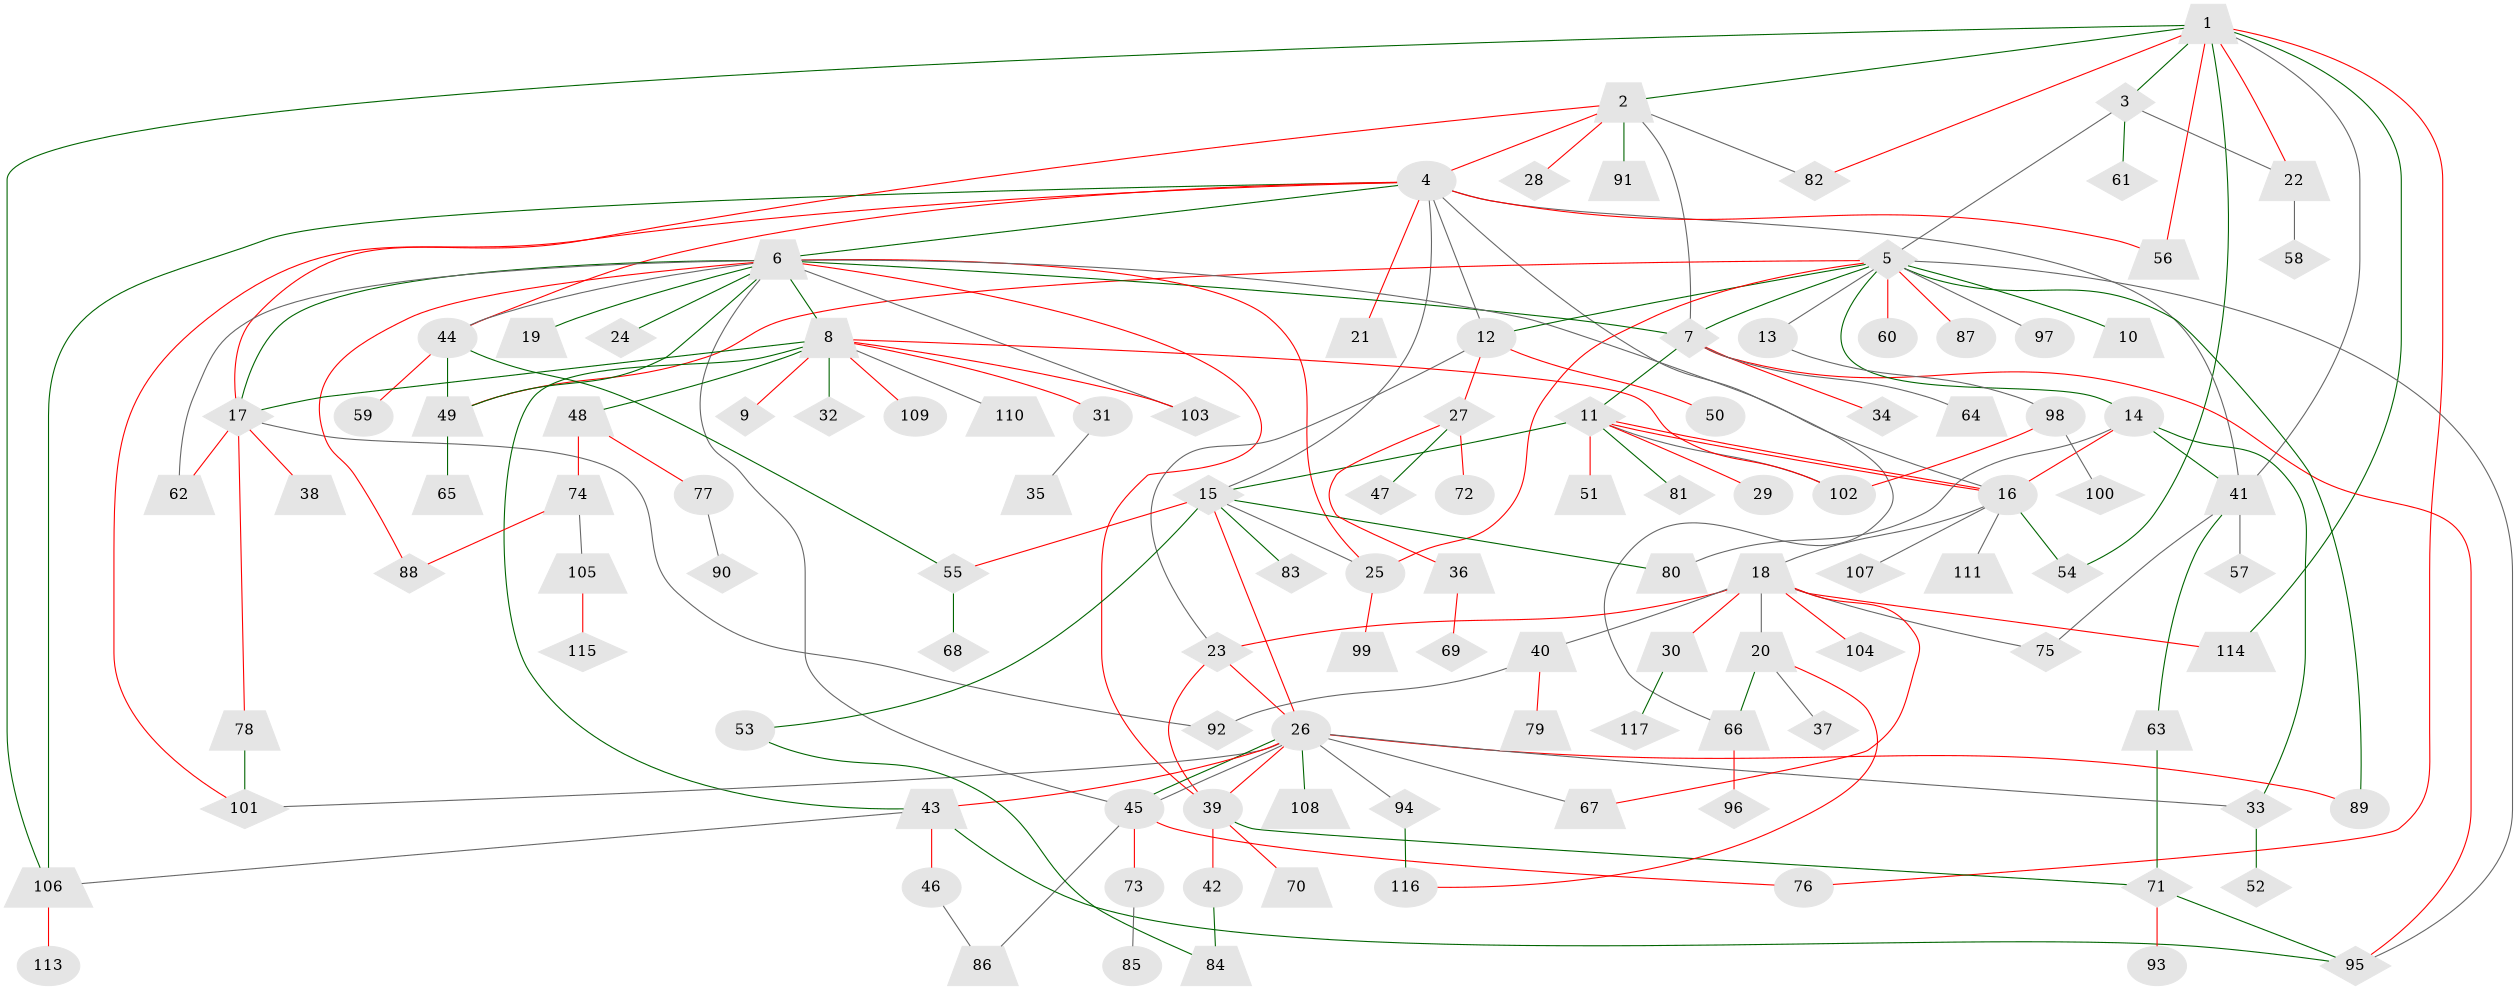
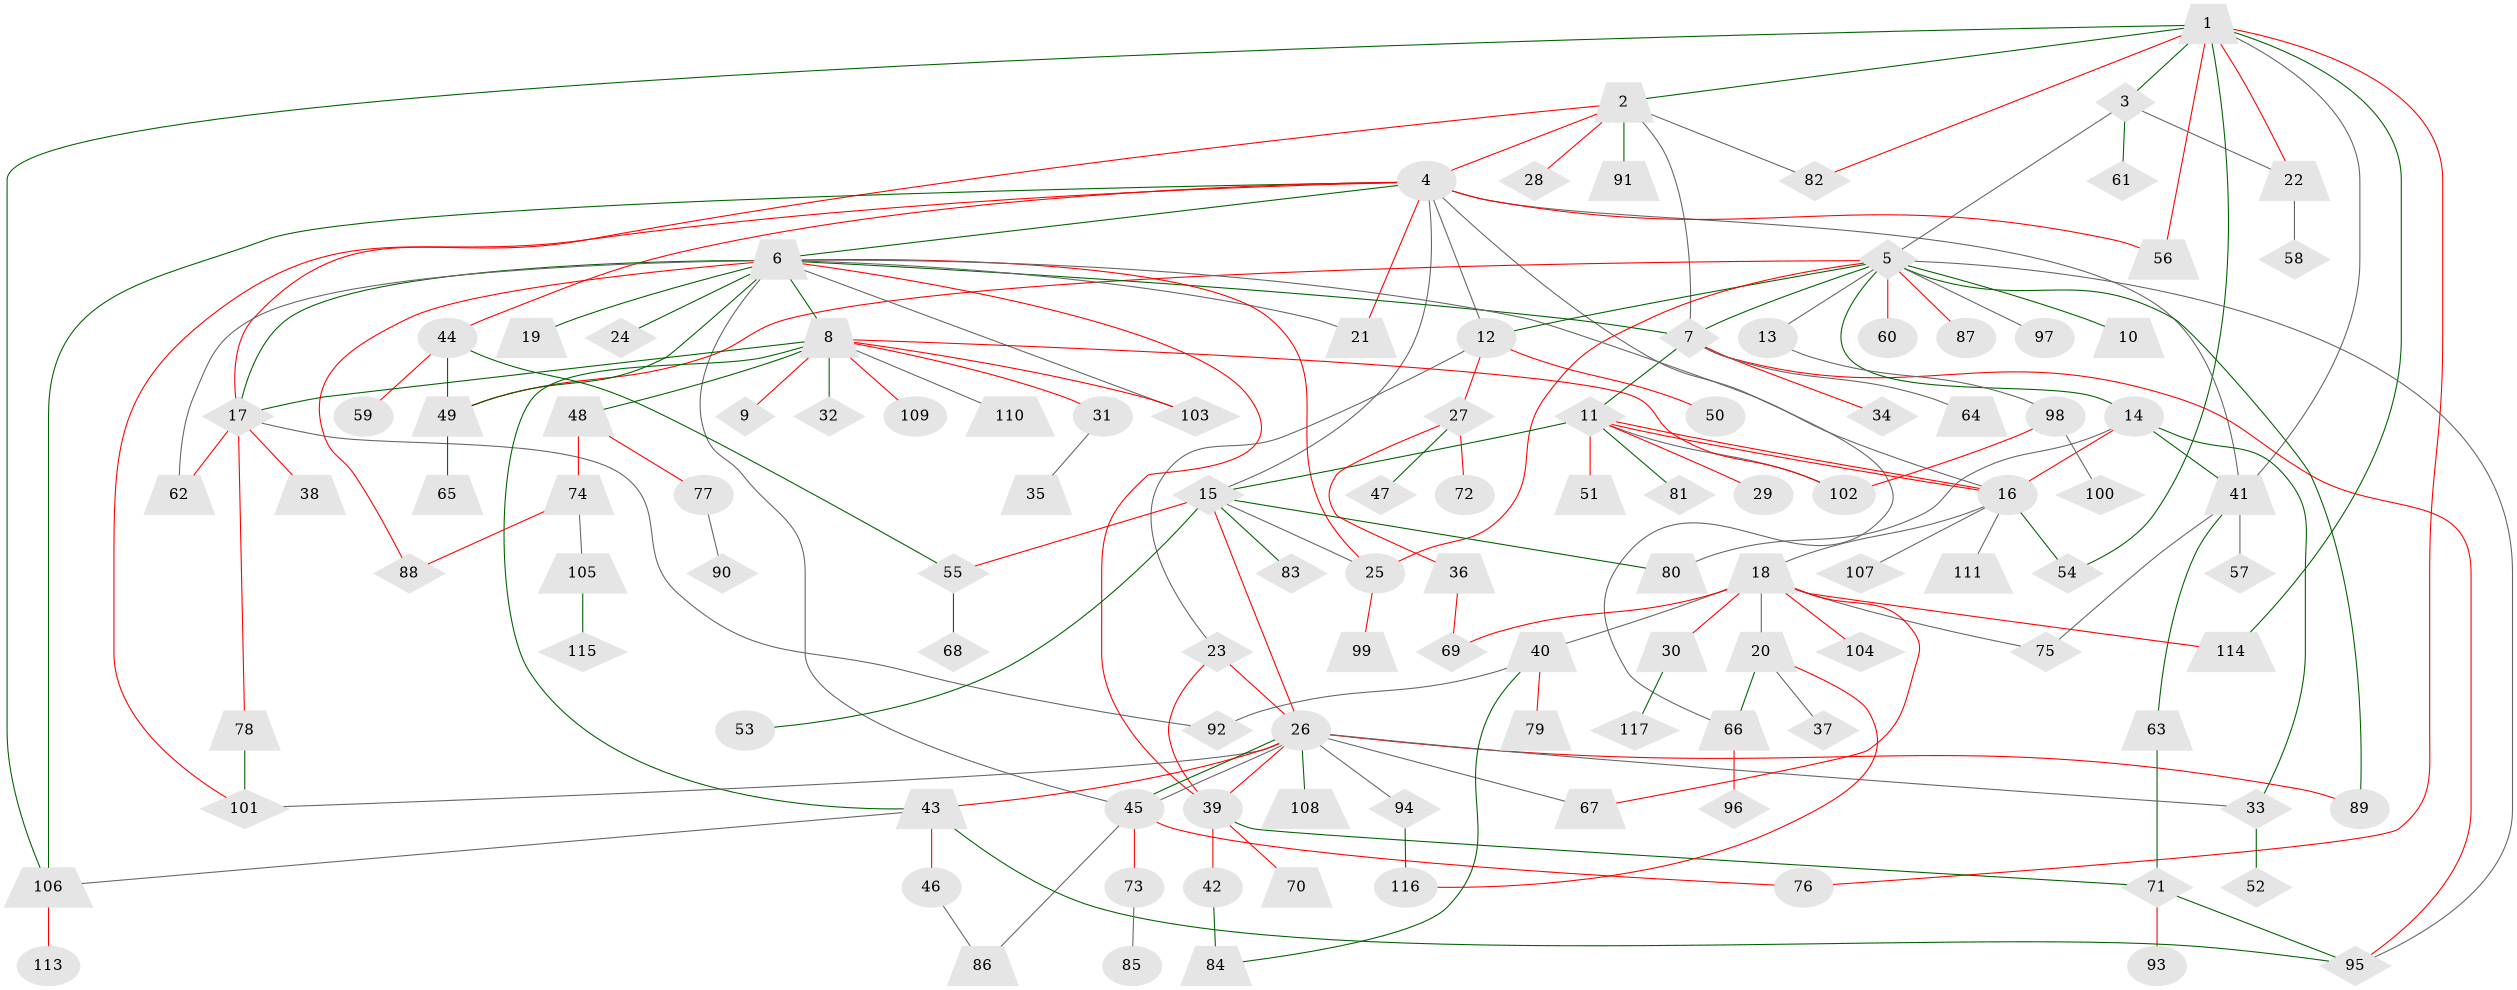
(610, 287) -> (1152, 289)
(583, 613) -> (583, 613)
(1485, 620) -> (1598, 614)
(1012, 815) -> (1453, 900)
